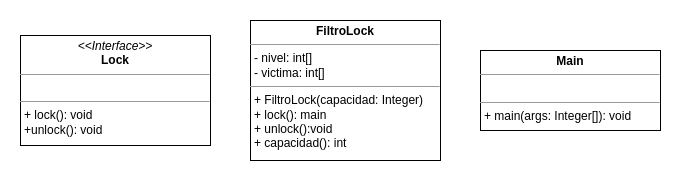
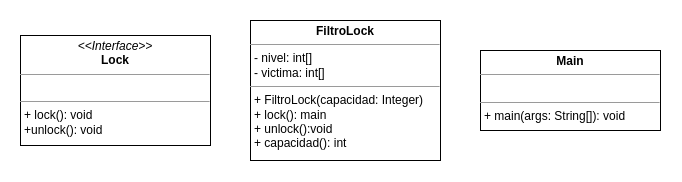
(567, 65) -> (562, 65)
